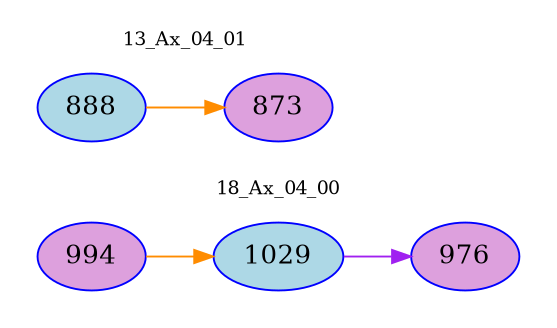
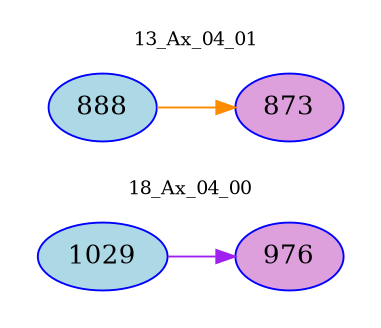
(92, 257) -> none
